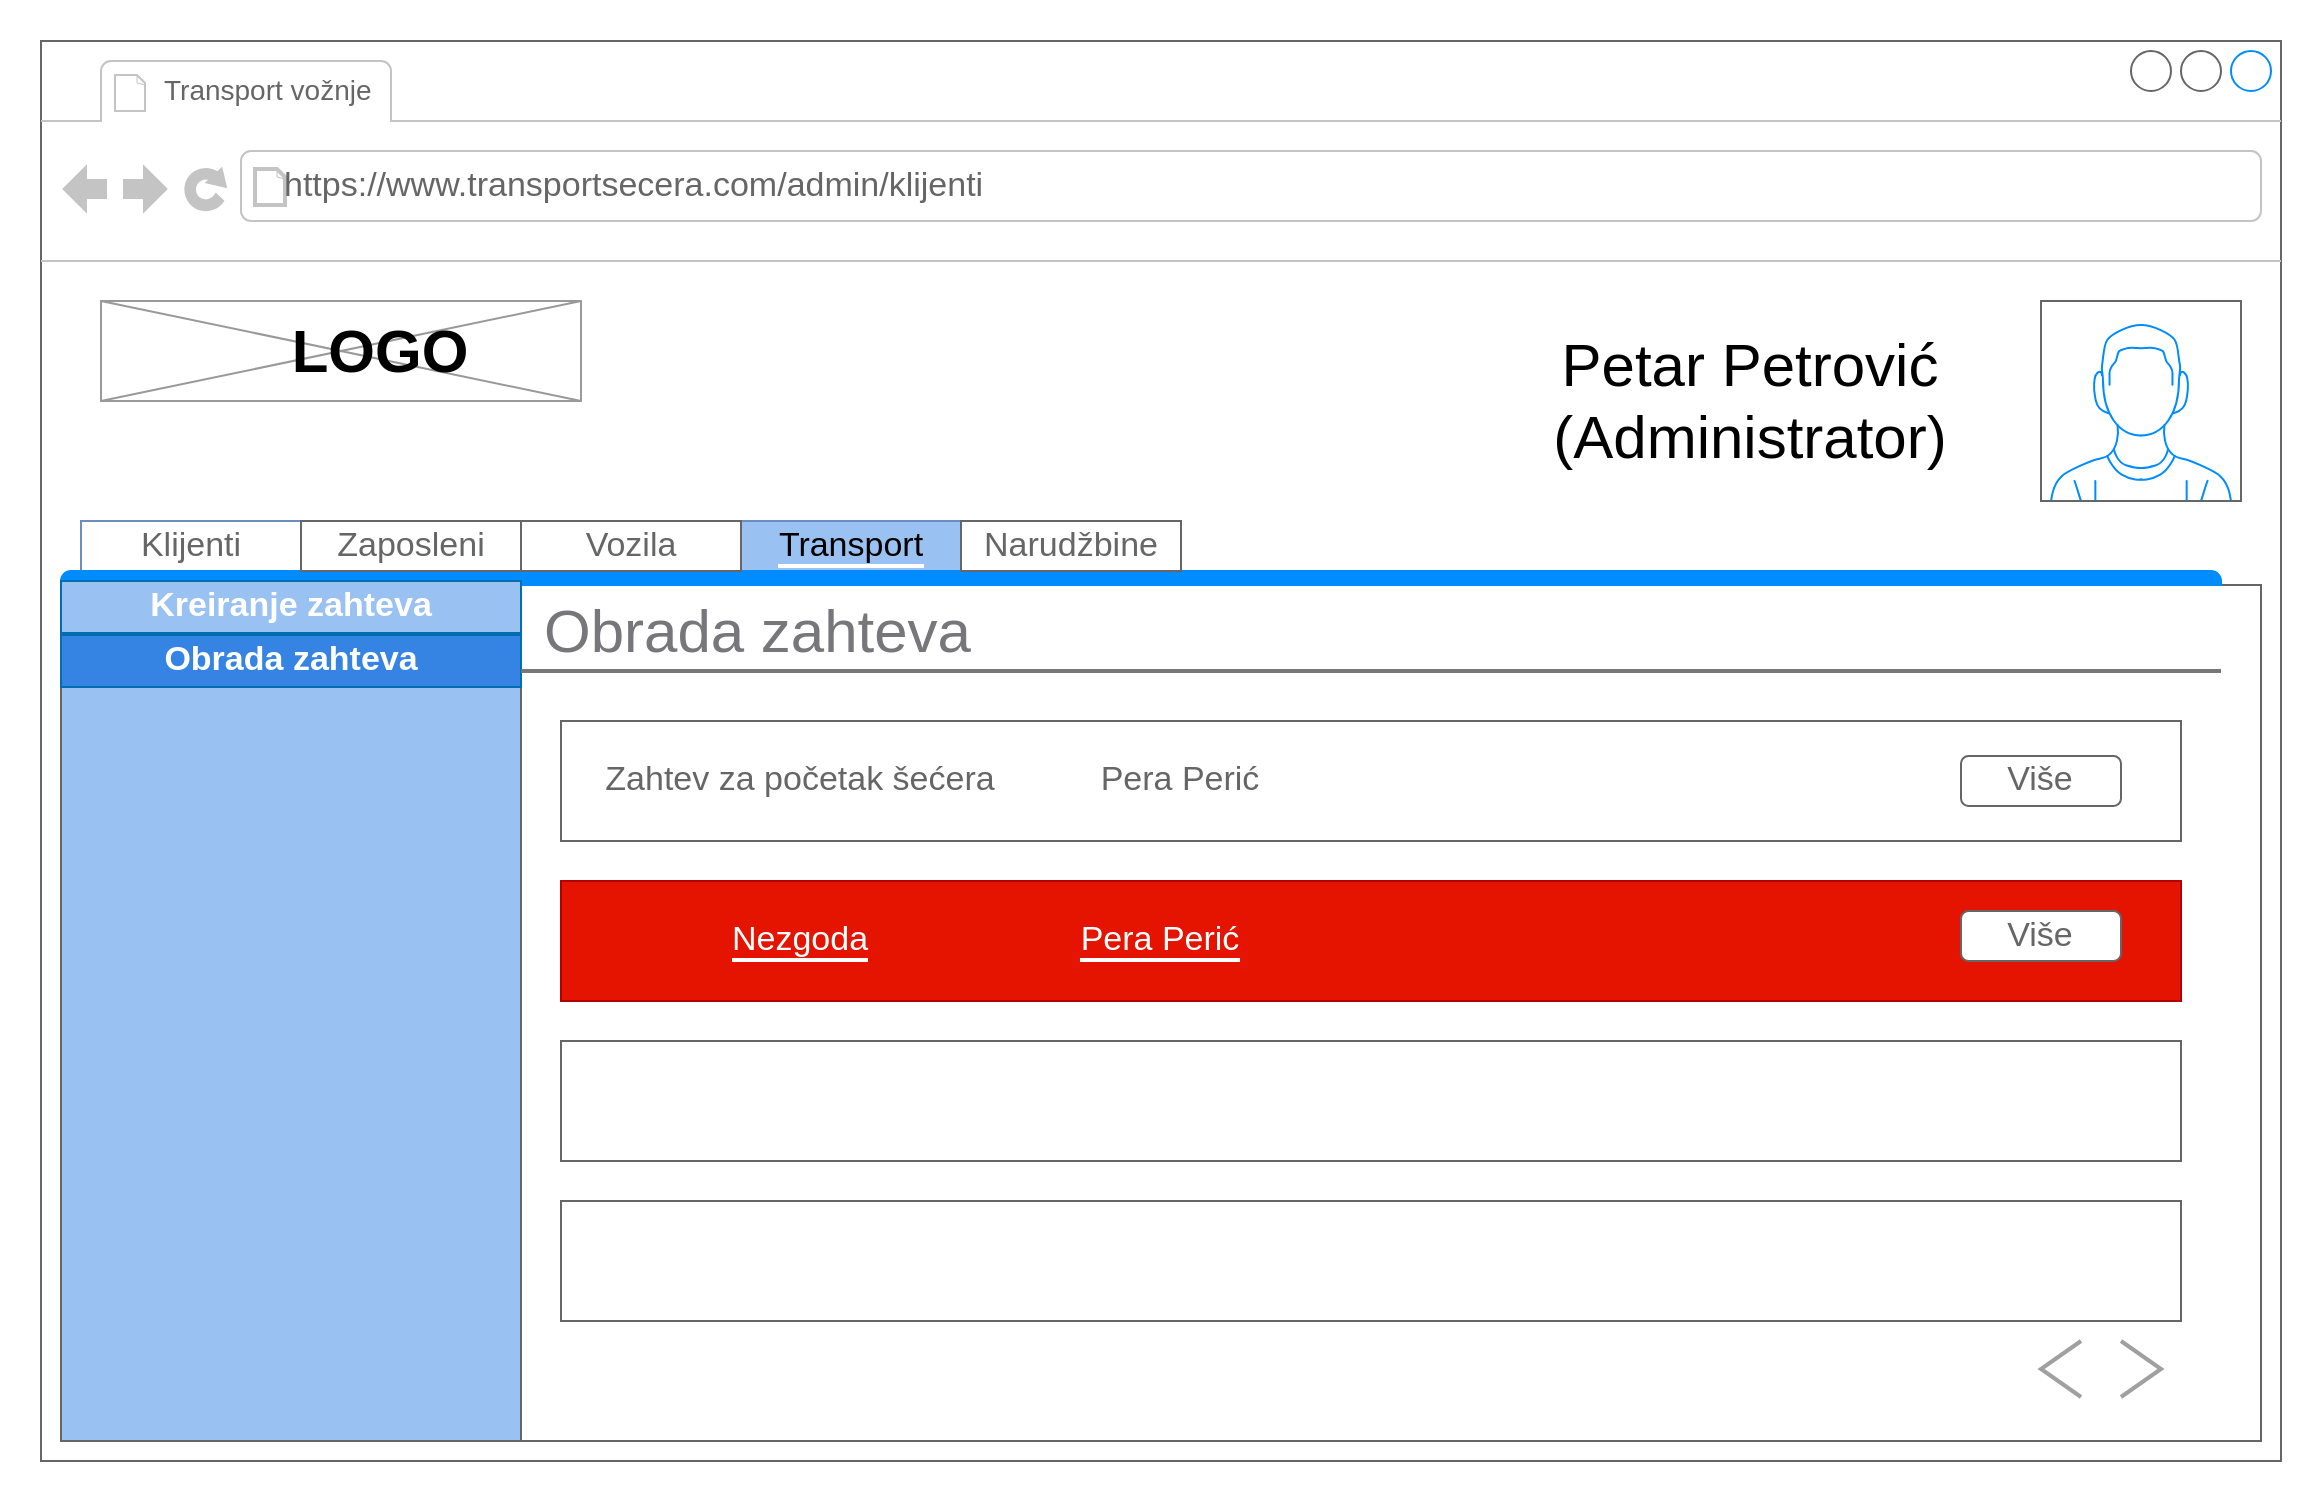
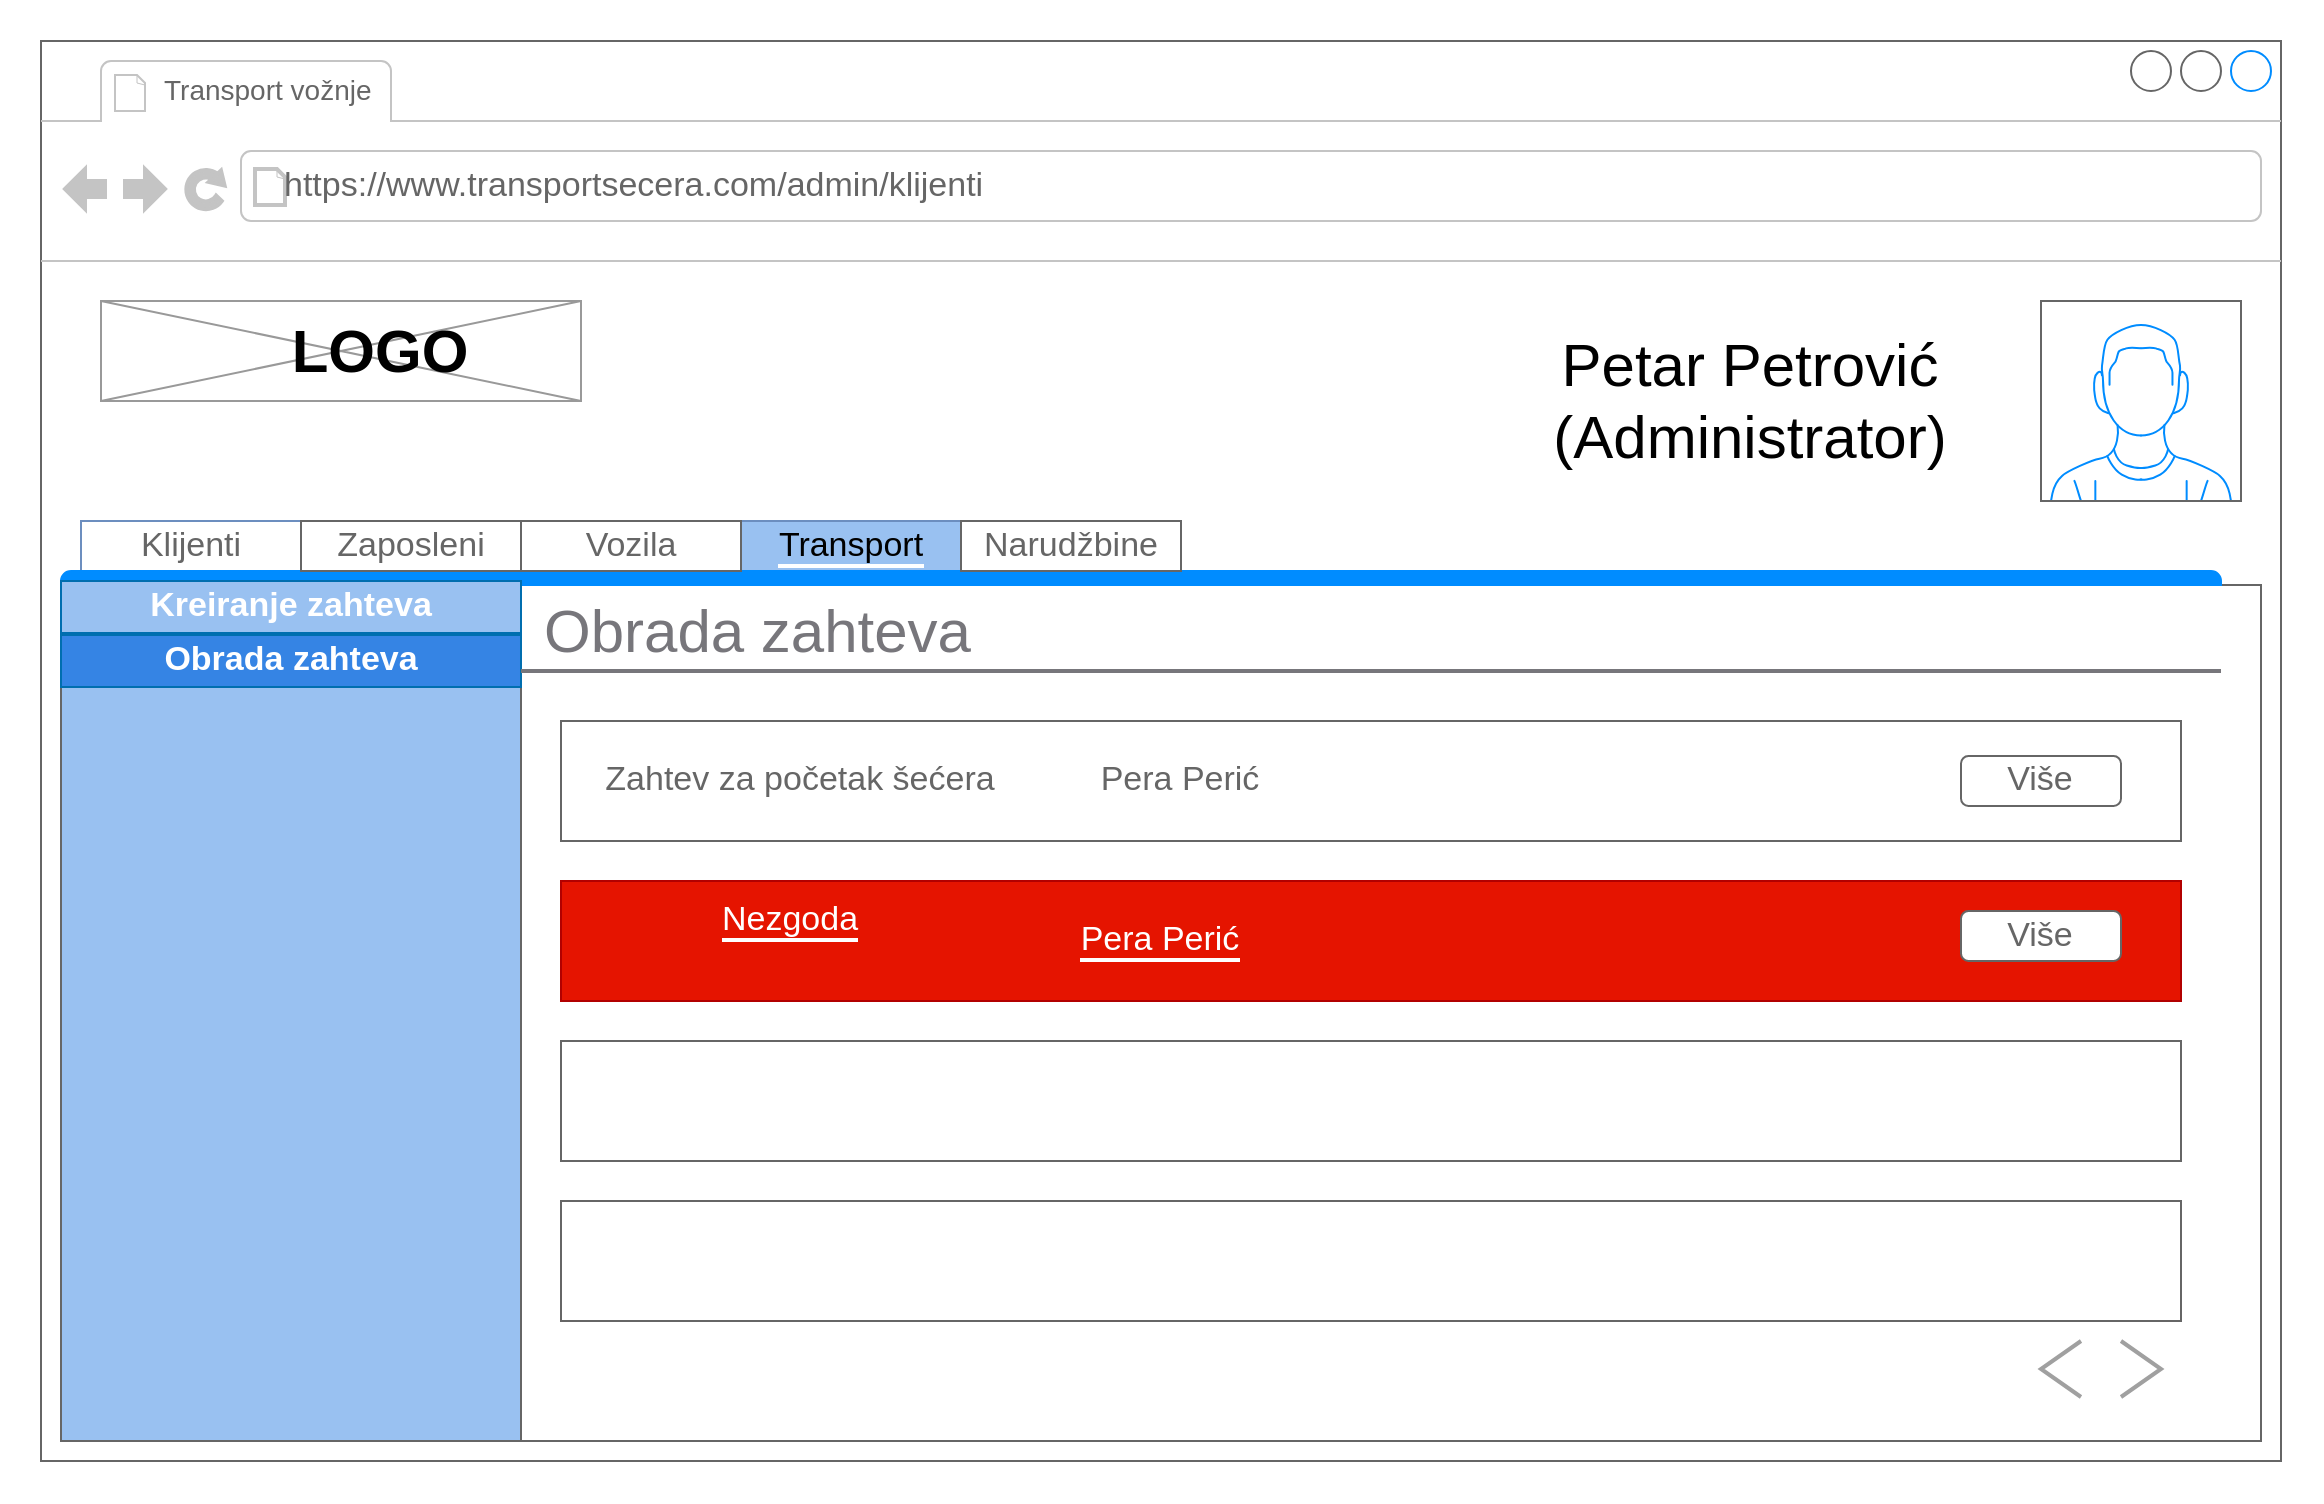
(801, 941) -> (791, 921)
